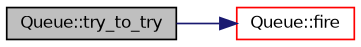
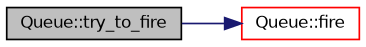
(92, 24) -> (94, 24)
